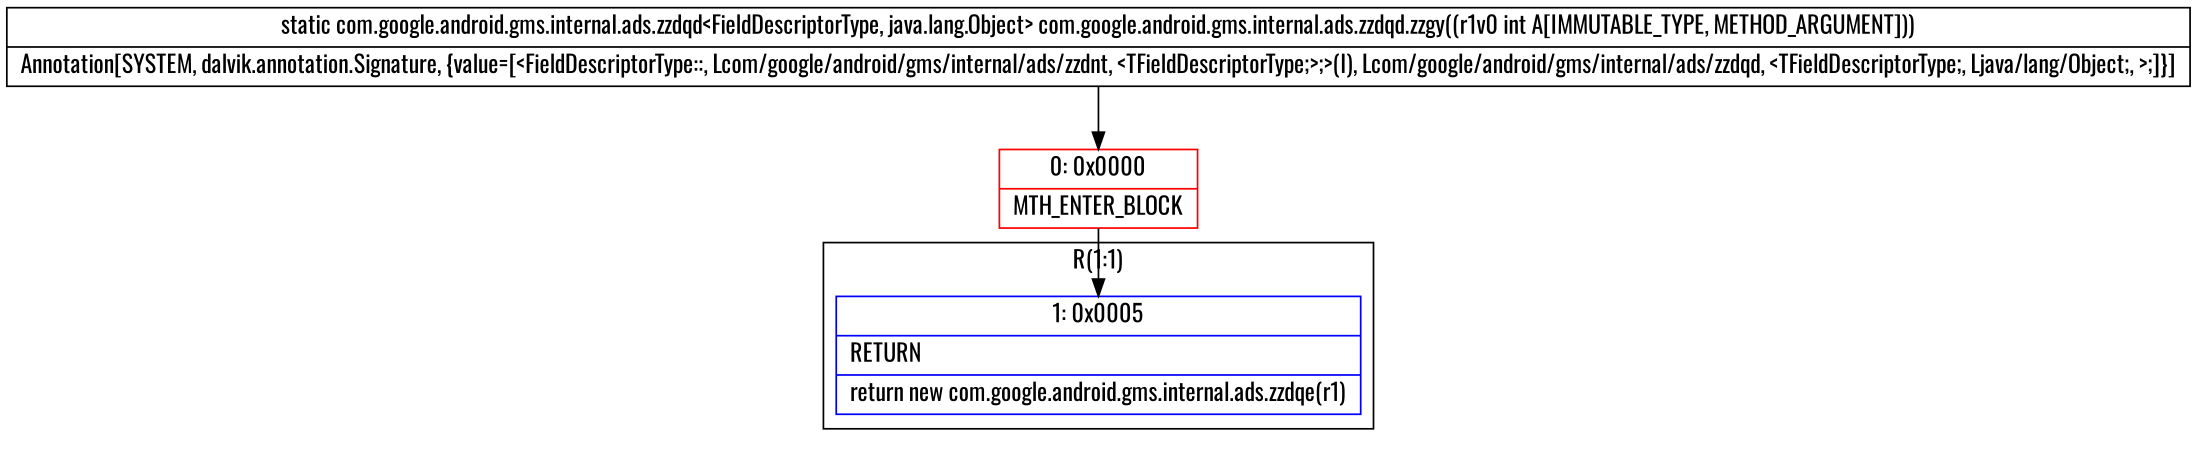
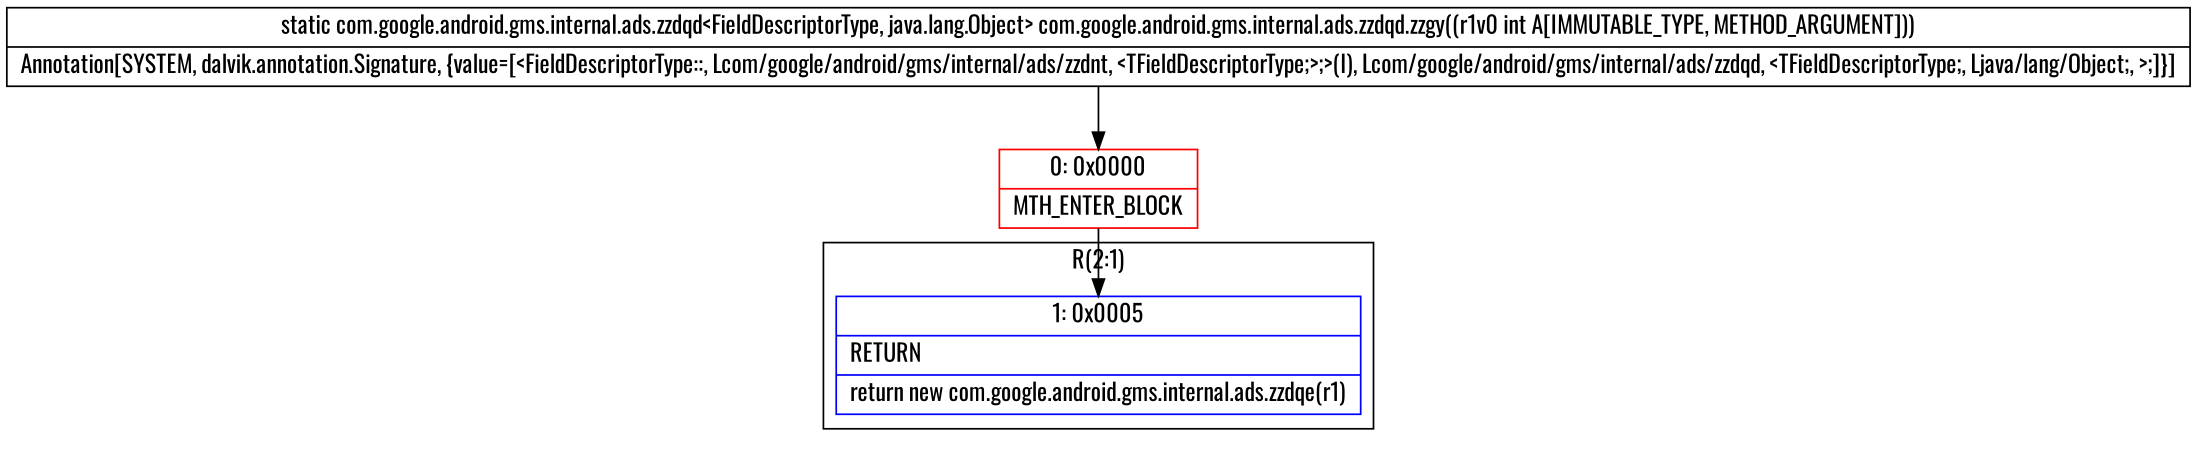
(1098, 262) -> (1098, 262)
